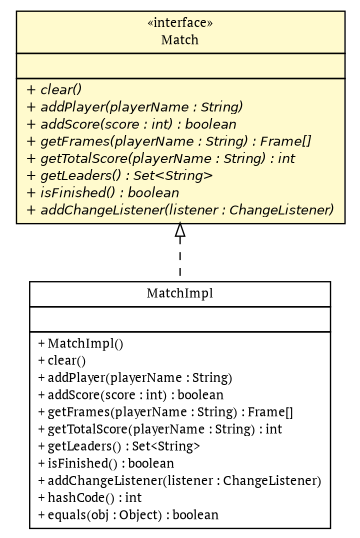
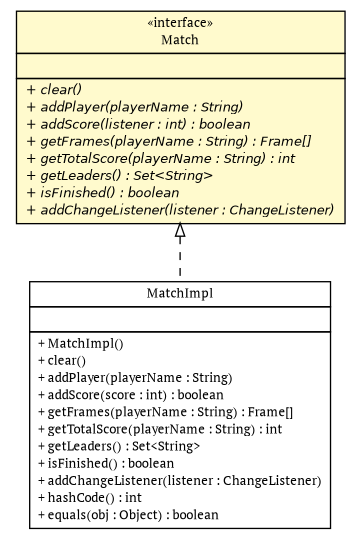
(131, 125) -> (139, 125)
